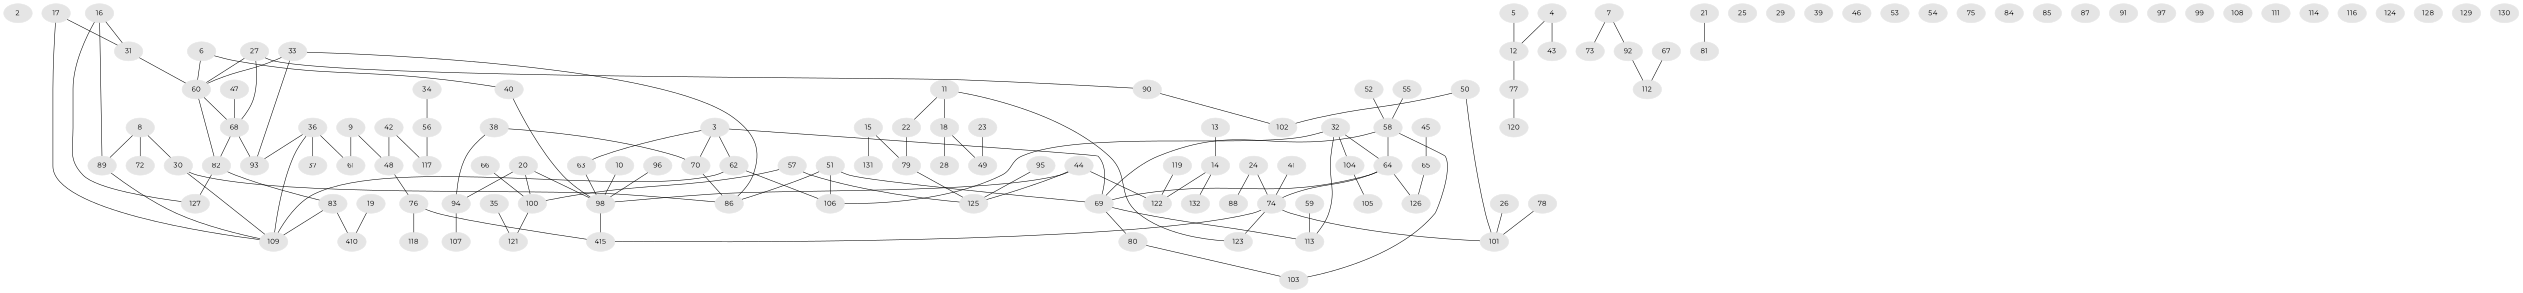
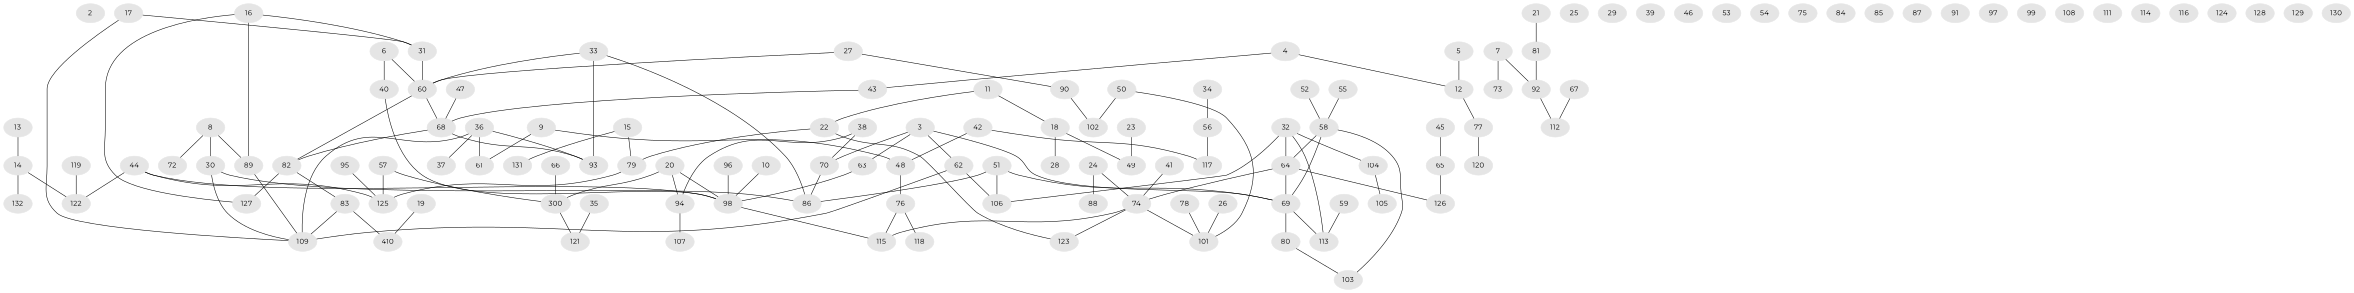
none -> (1536, 70)
(255, 92) -> (654, 98)
(1106, 153) -> (941, 176)
(532, 204) -> (556, 204)
(601, 242) -> (882, 242)
